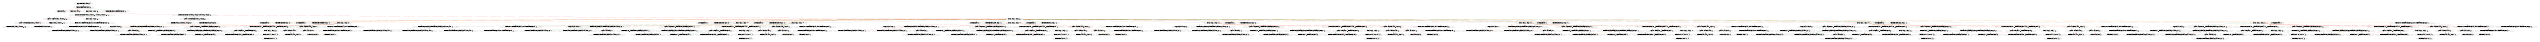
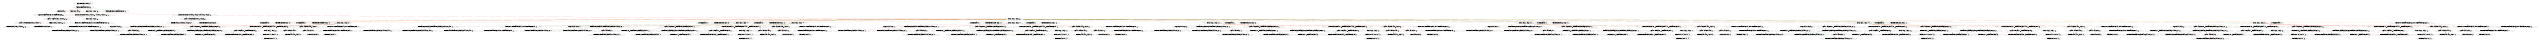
none -> (51, 15)
